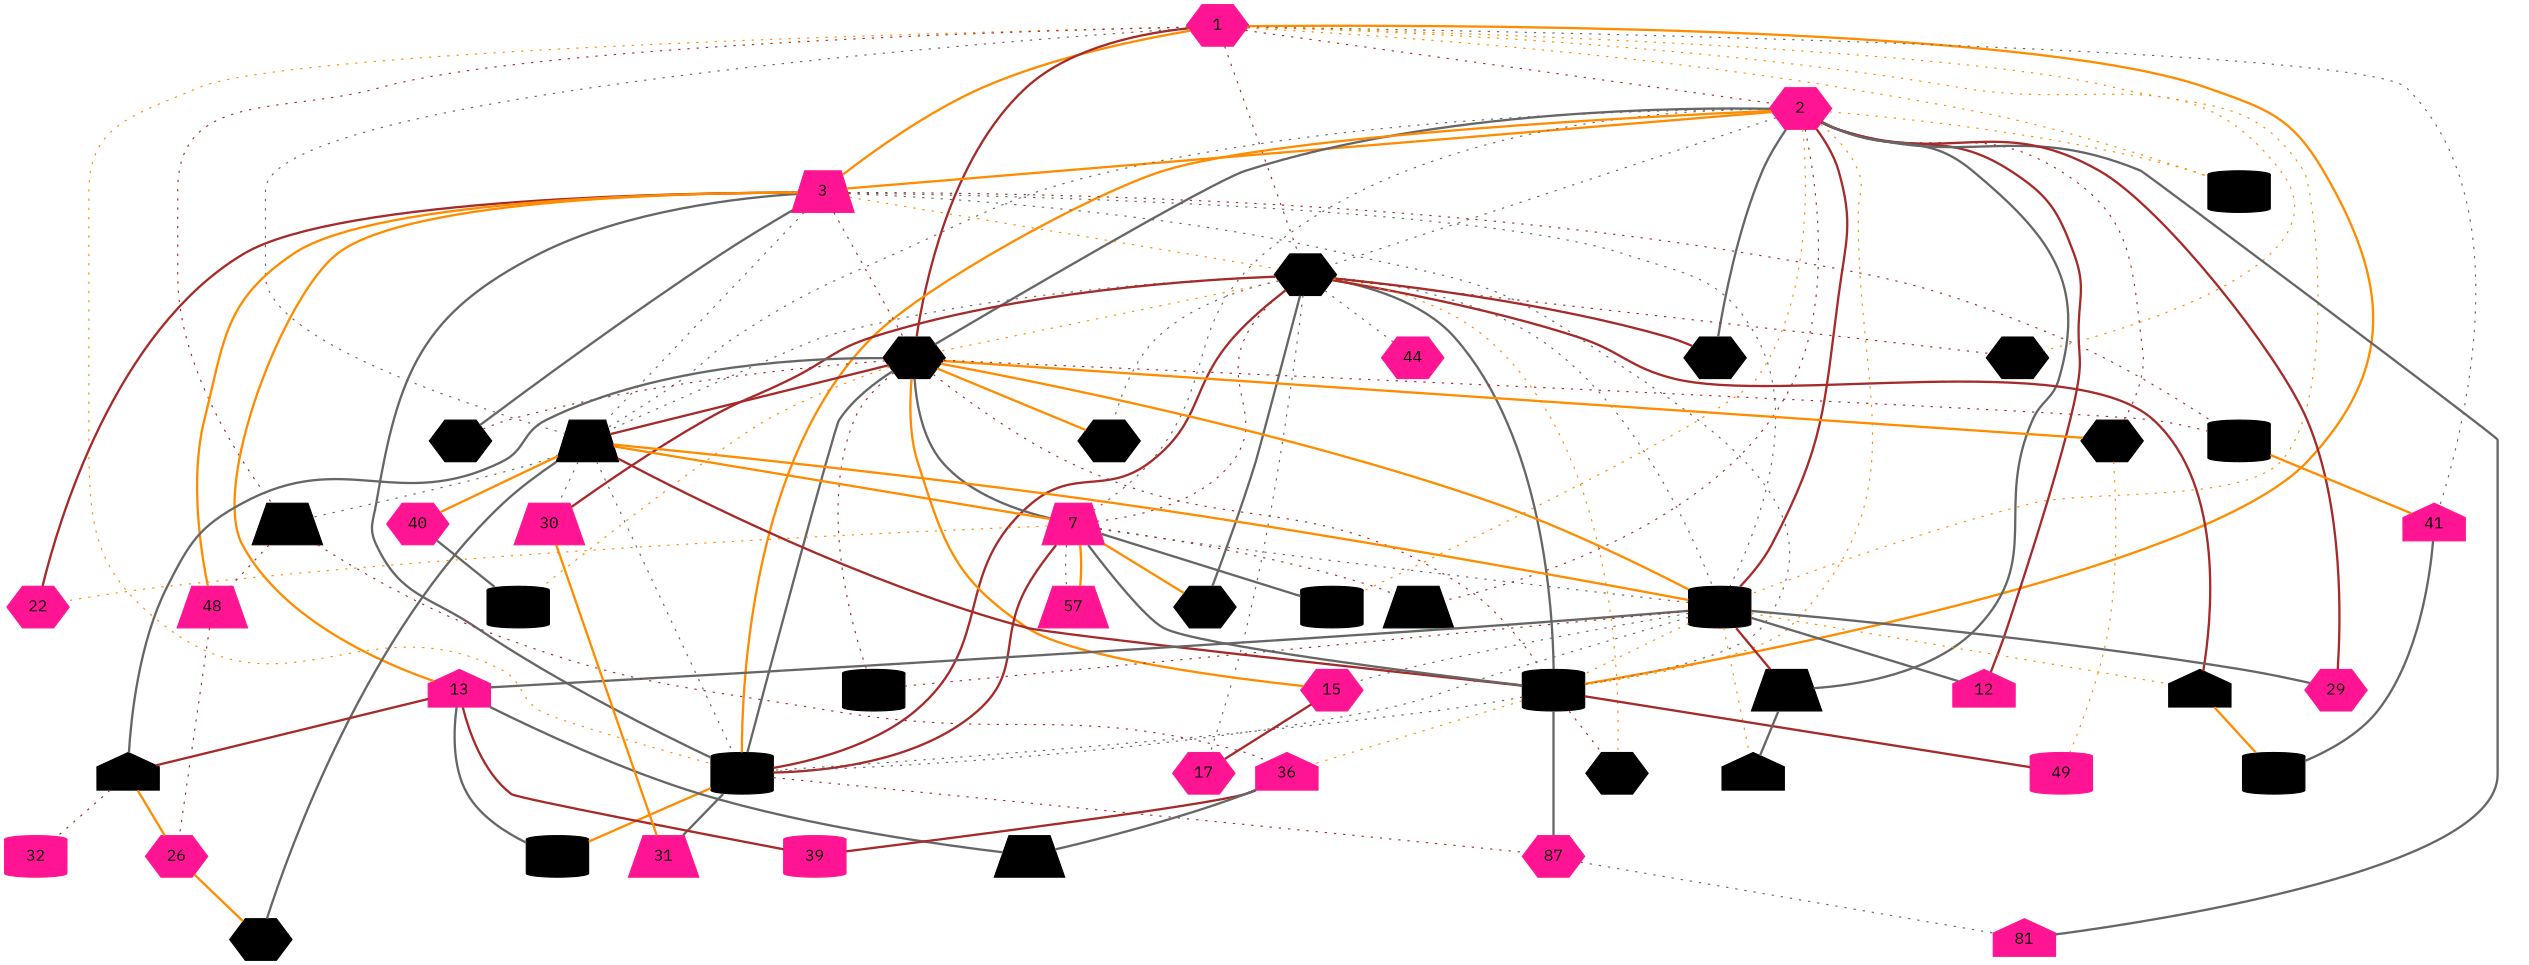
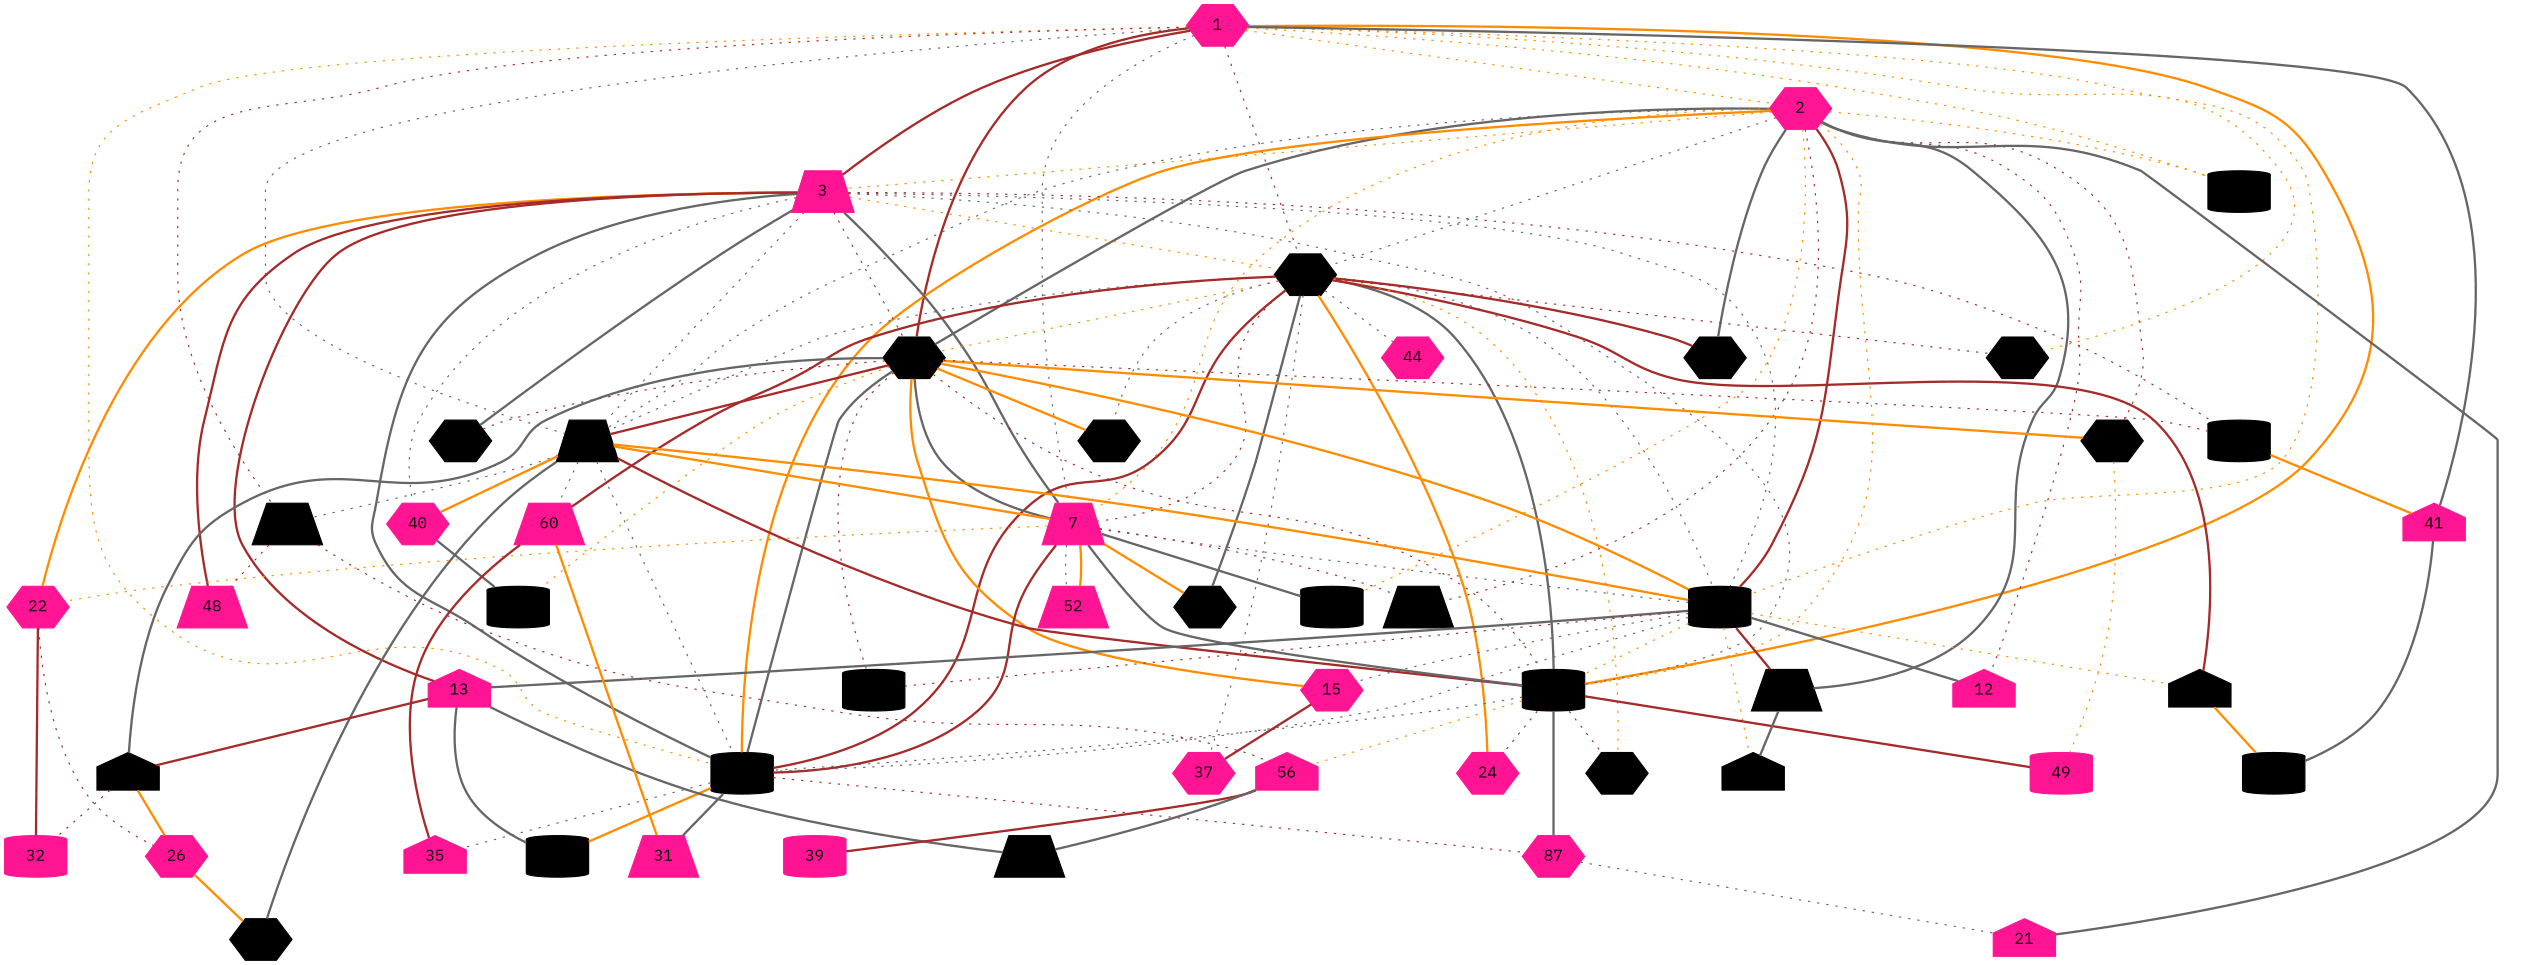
(2047, 50) -> (2047, 50)
(1509, 67) -> (1509, 67)
(1006, 78) -> (1006, 78)
(1402, 143) -> (1402, 143)
(1357, 194) -> (1357, 194)
(321, 228) -> (321, 228)
(363, 228) -> (363, 228)
none -> (1042, 247)
(309, 288) -> (309, 288)
none -> (547, 292)
(2079, 317) -> (2079, 317)
none -> (948, 326)
(549, 524) -> (549, 524)
(1073, 607) -> (1073, 607)
(2336, 690) -> none
none -> (37, 732)
(194, 732) -> (65, 755)
(1204, 773) -> (1204, 773)
(1287, 773) -> (1287, 773)
none -> (1488, 773)
(598, 813) -> none
none -> (435, 856)
(2024, 939) -> (2024, 939)
